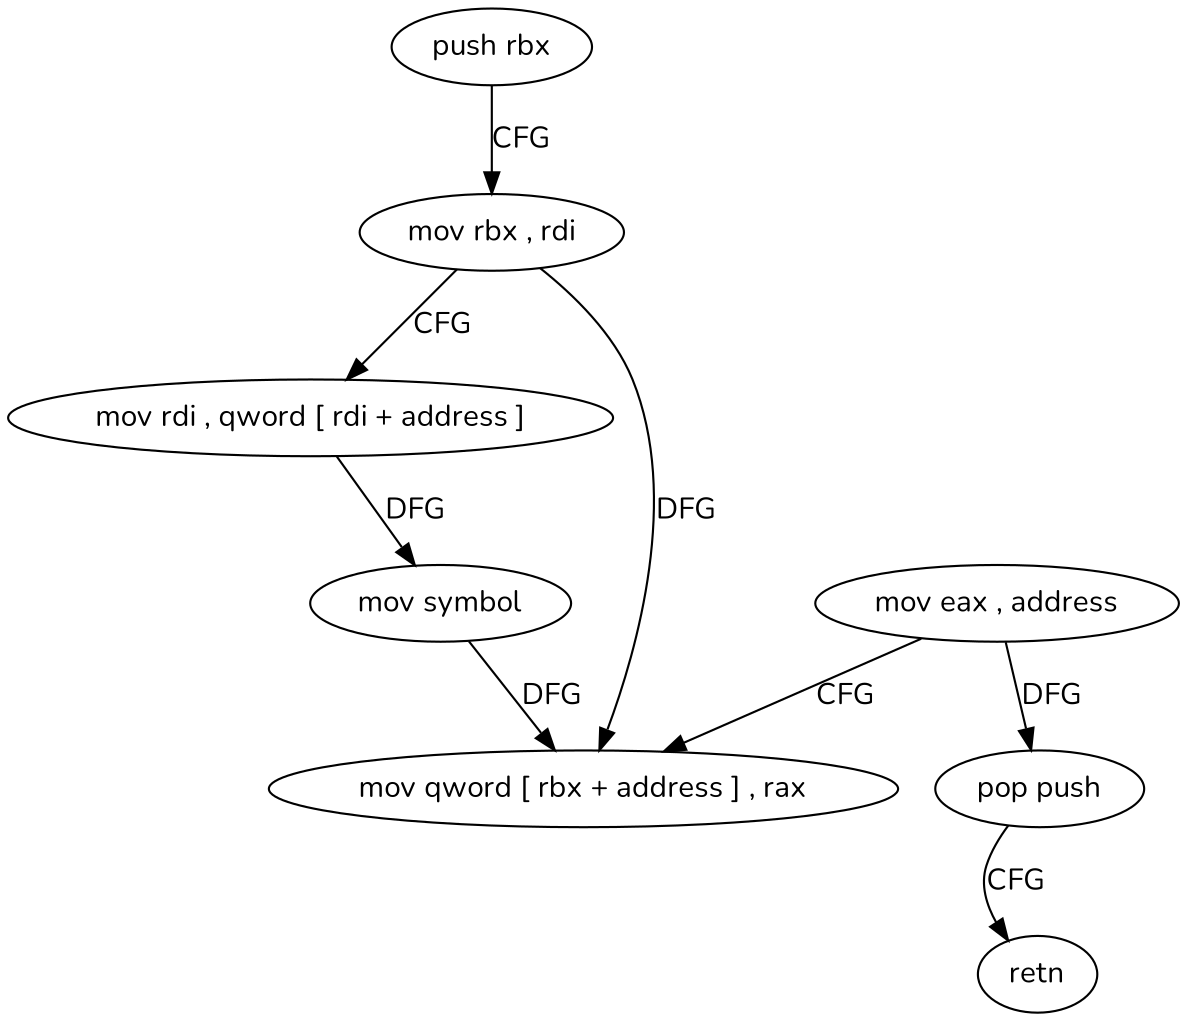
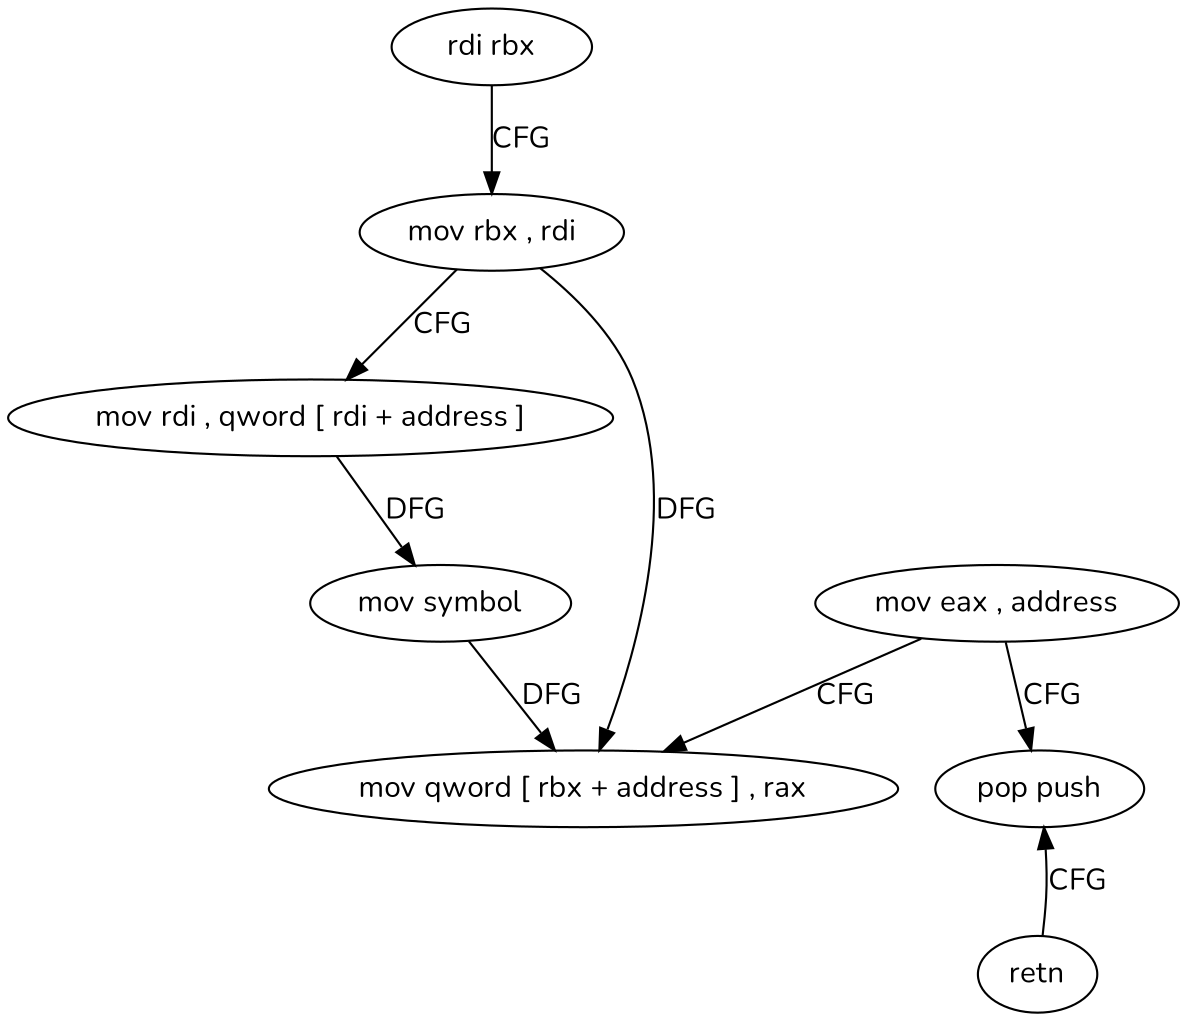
(492, 47) -> (492, 47)
(1053, 696) -> (1053, 696)
(985, 872) -> (1046, 893)
